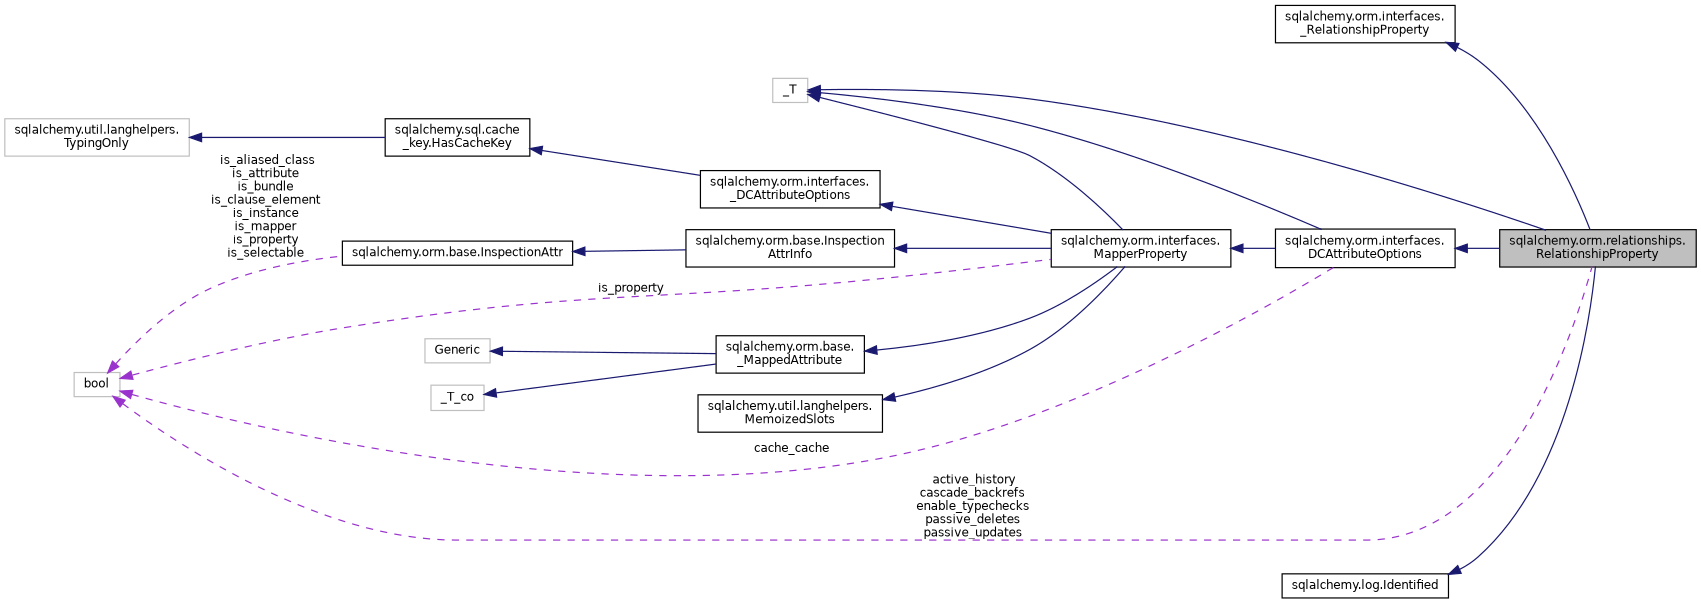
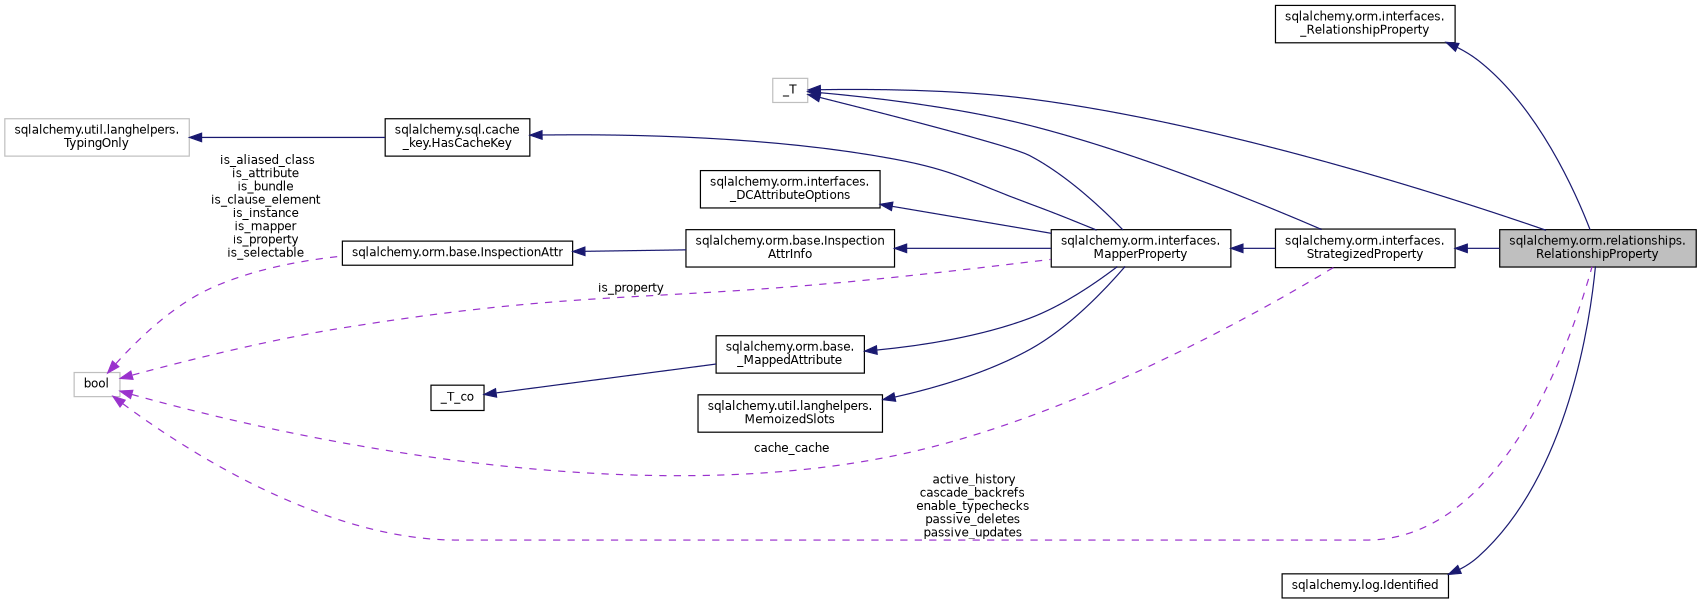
(621, 163) -> (826, 149)
(1365, 248) -> (1365, 248)
(458, 351) -> none
(458, 398) -> (458, 398)
